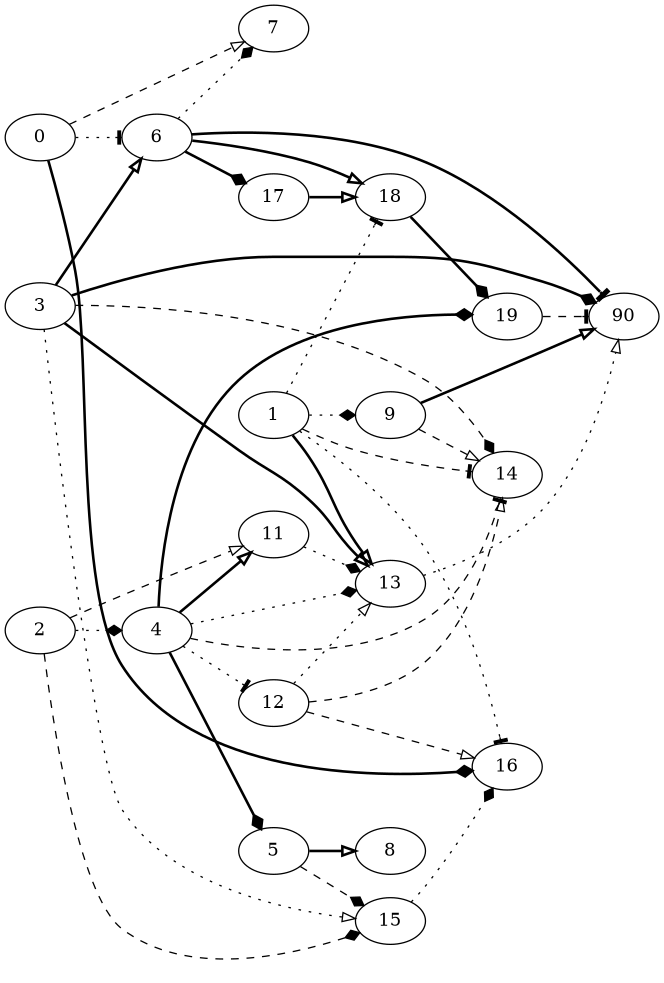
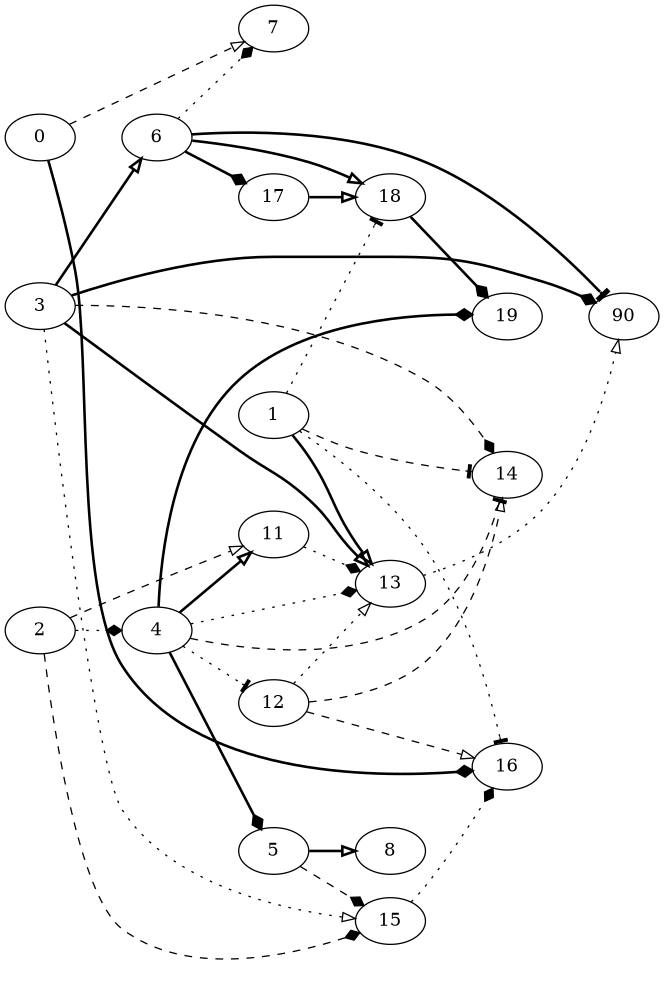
(95, 138) -> none
(562, 317) -> none
(390, 415) -> none
